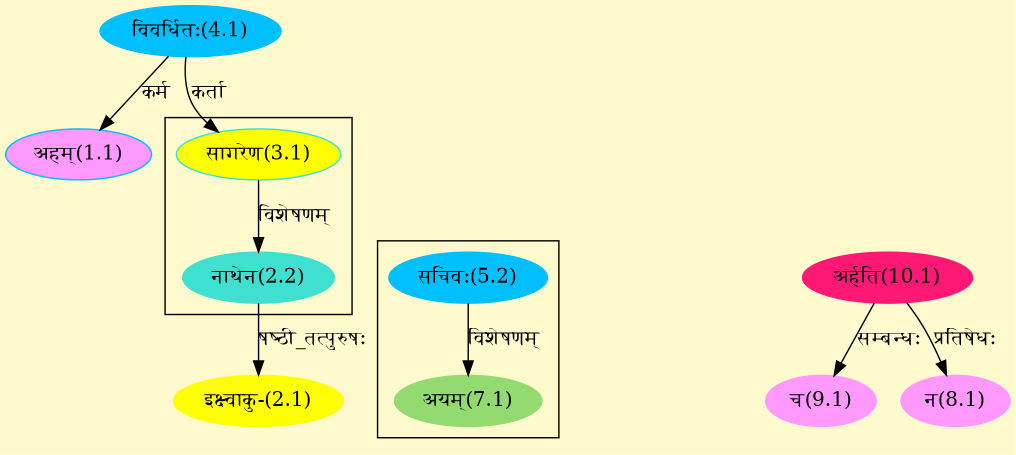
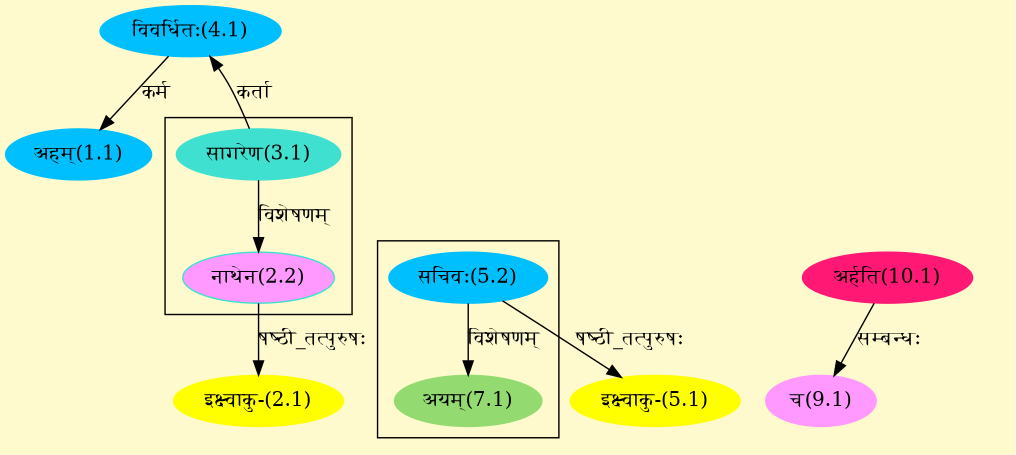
(188, 93) -> (236, 98)
(79, 154) -> (79, 154)
(259, 154) -> (259, 154)
(259, 278) -> (259, 278)
none -> (655, 401)
(956, 401) -> none
